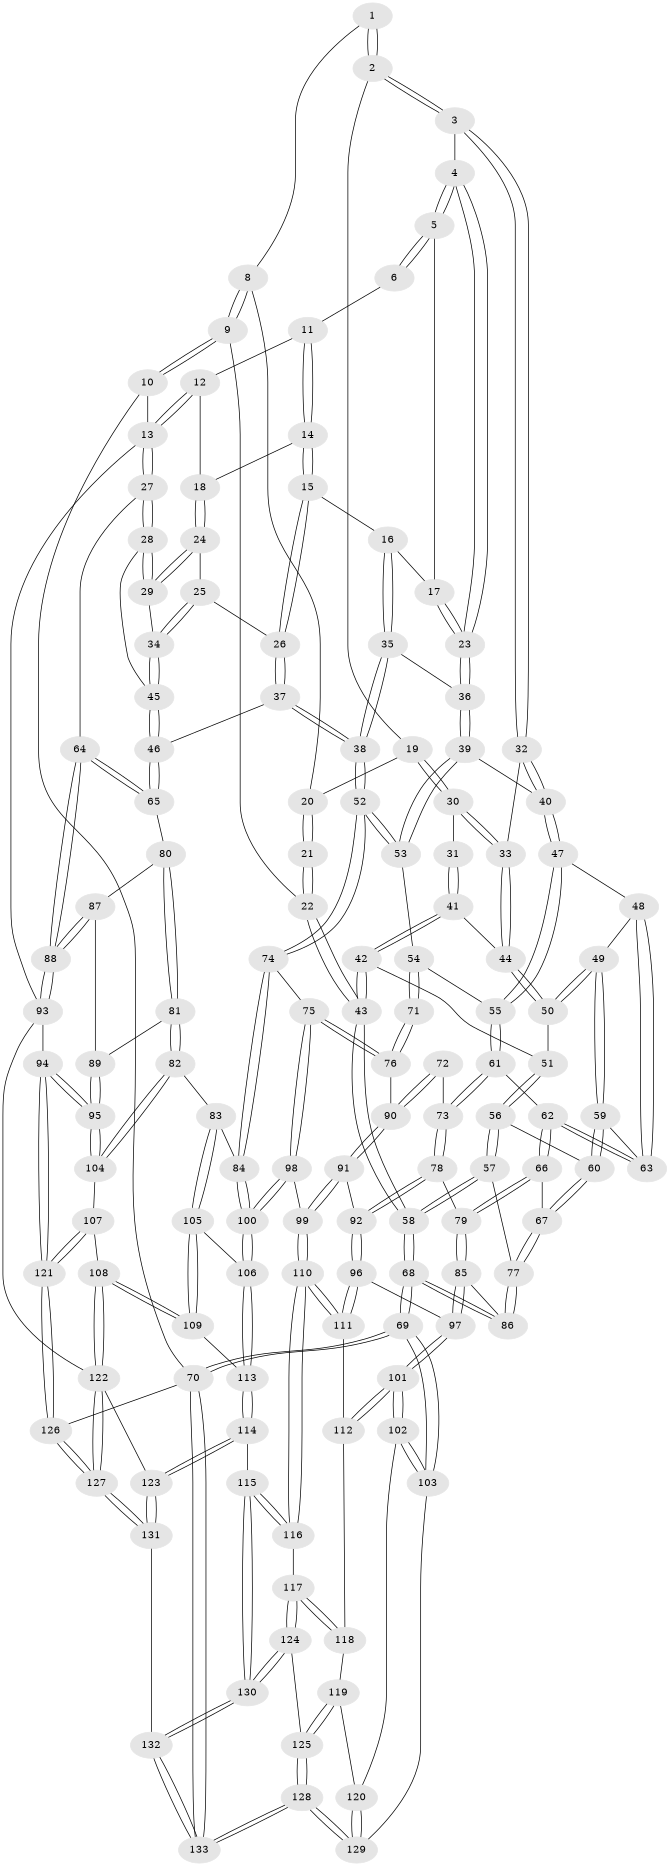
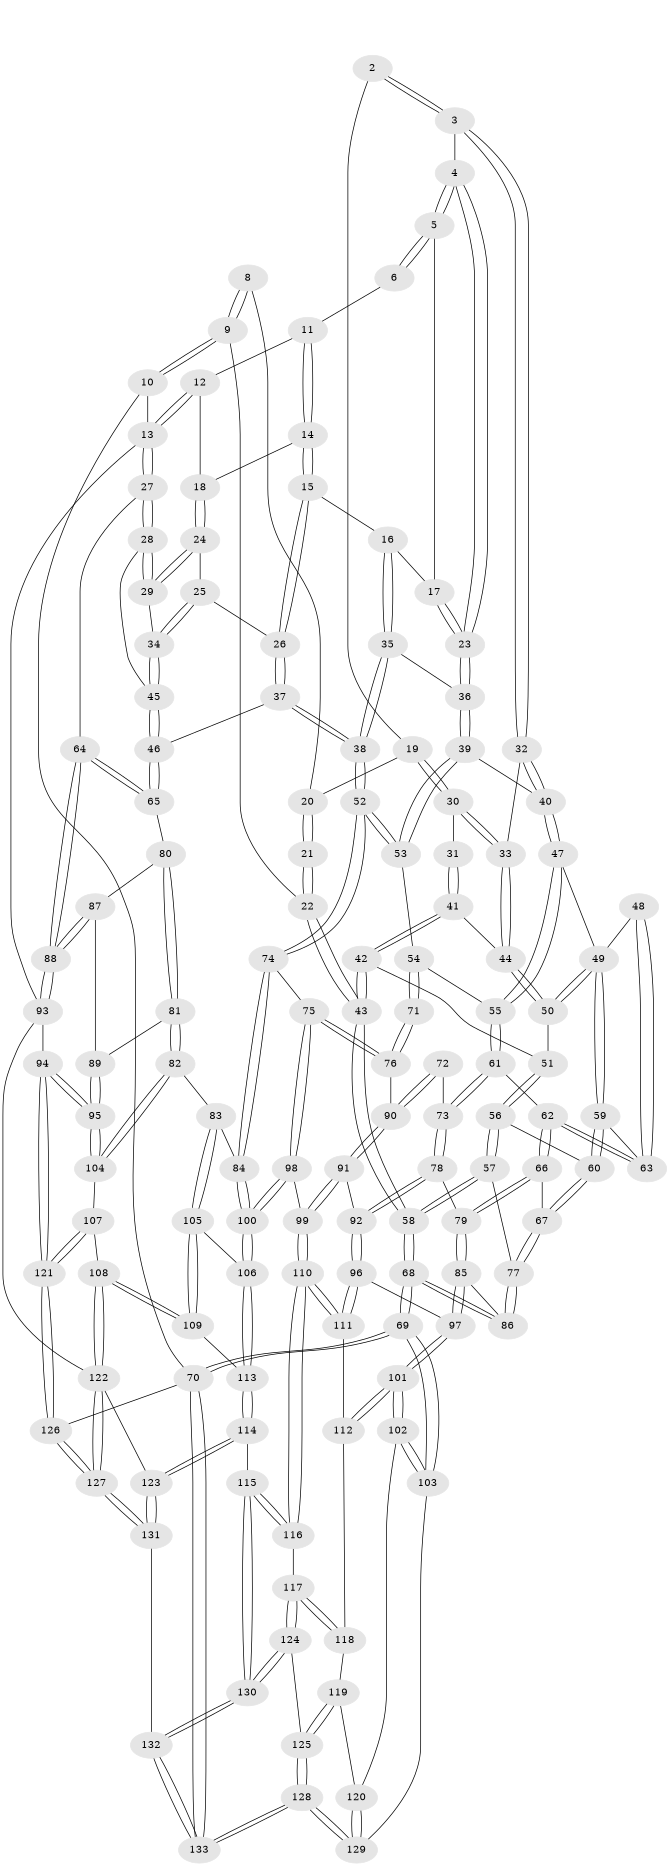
(373, 16) -> none
(599, 881) -> (579, 907)
